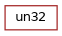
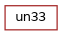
(31, 18) -> (31, 18)
